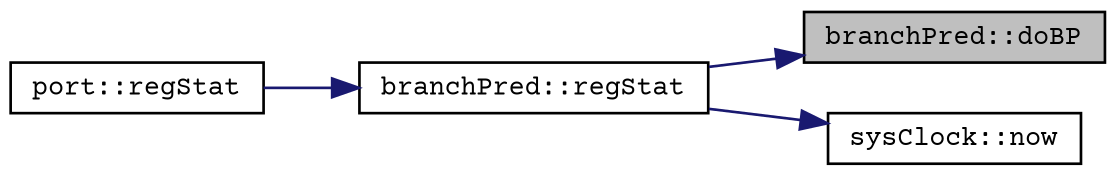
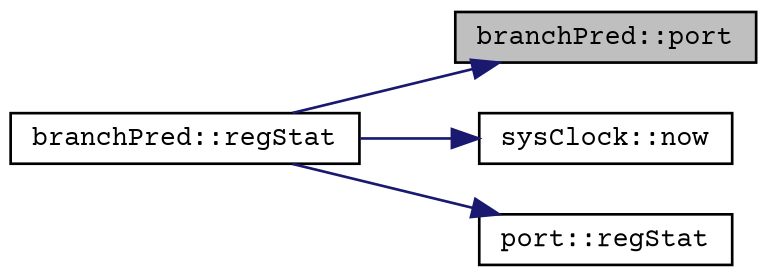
(955, 37) -> (606, 37)
(298, 88) -> (383, 186)
